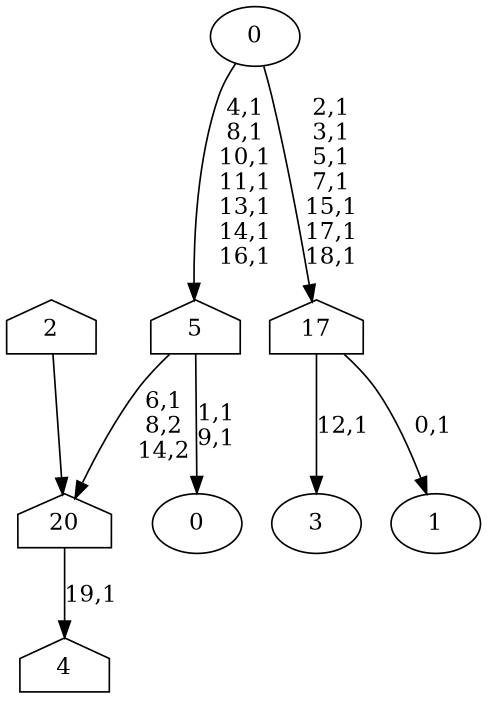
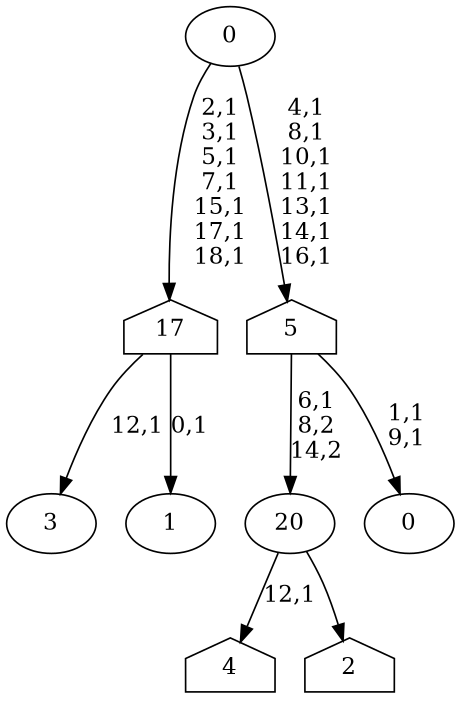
(57, 416) -> (325, 587)
(65, 524) -> (290, 524)
(91, 596) -> (290, 596)
